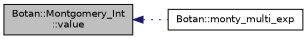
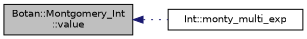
(236, 20) -> (236, 20)
